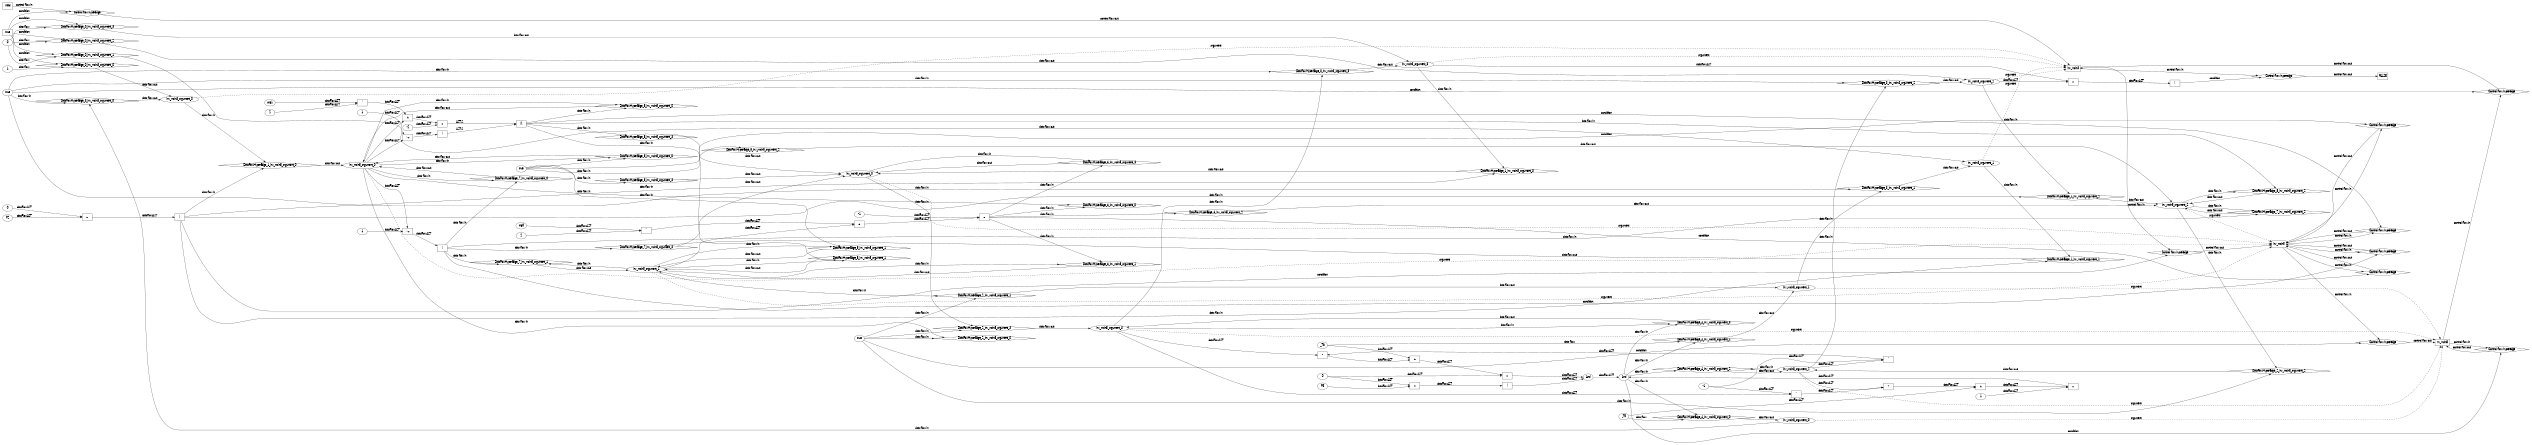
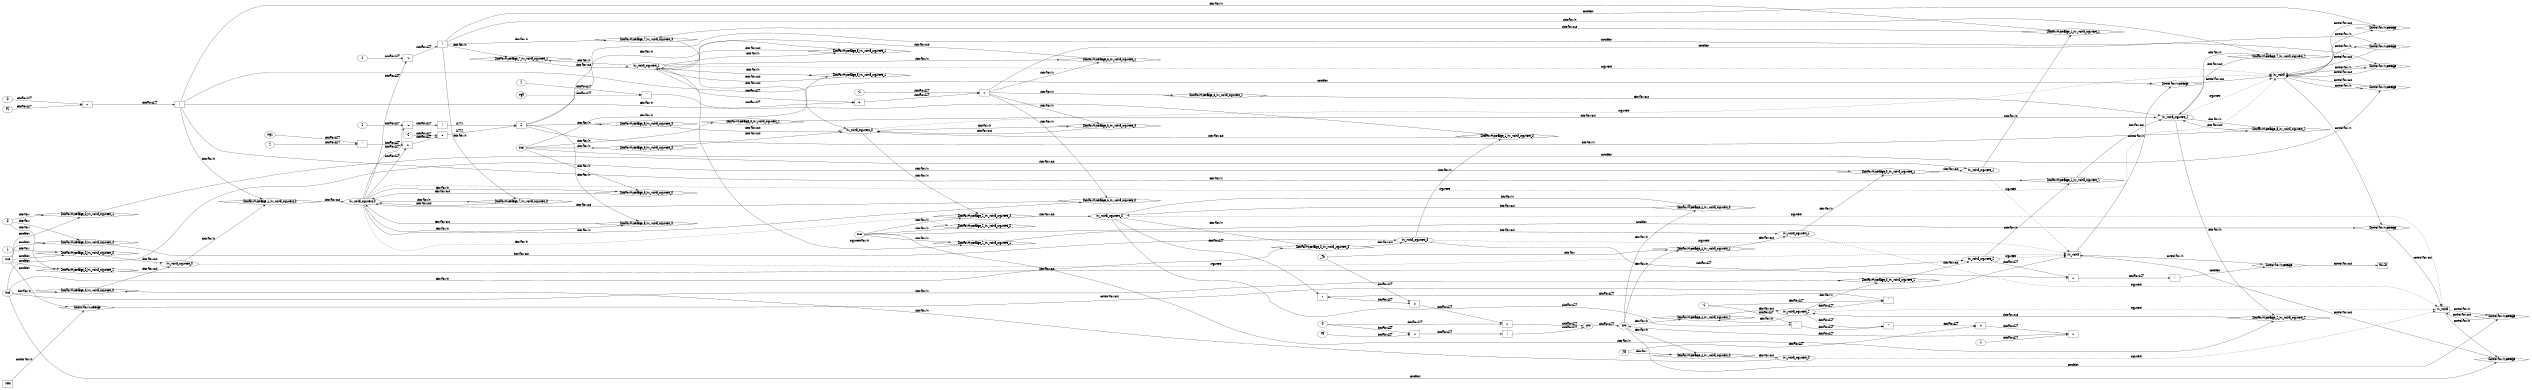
none -> (722, 206)
(859, 291) -> (859, 241)
(609, 326) -> (643, 240)
